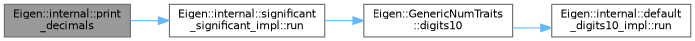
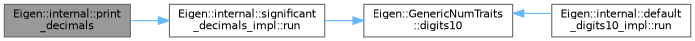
(247, 21) -> (247, 21)
(527, 28) -> (538, 13)
